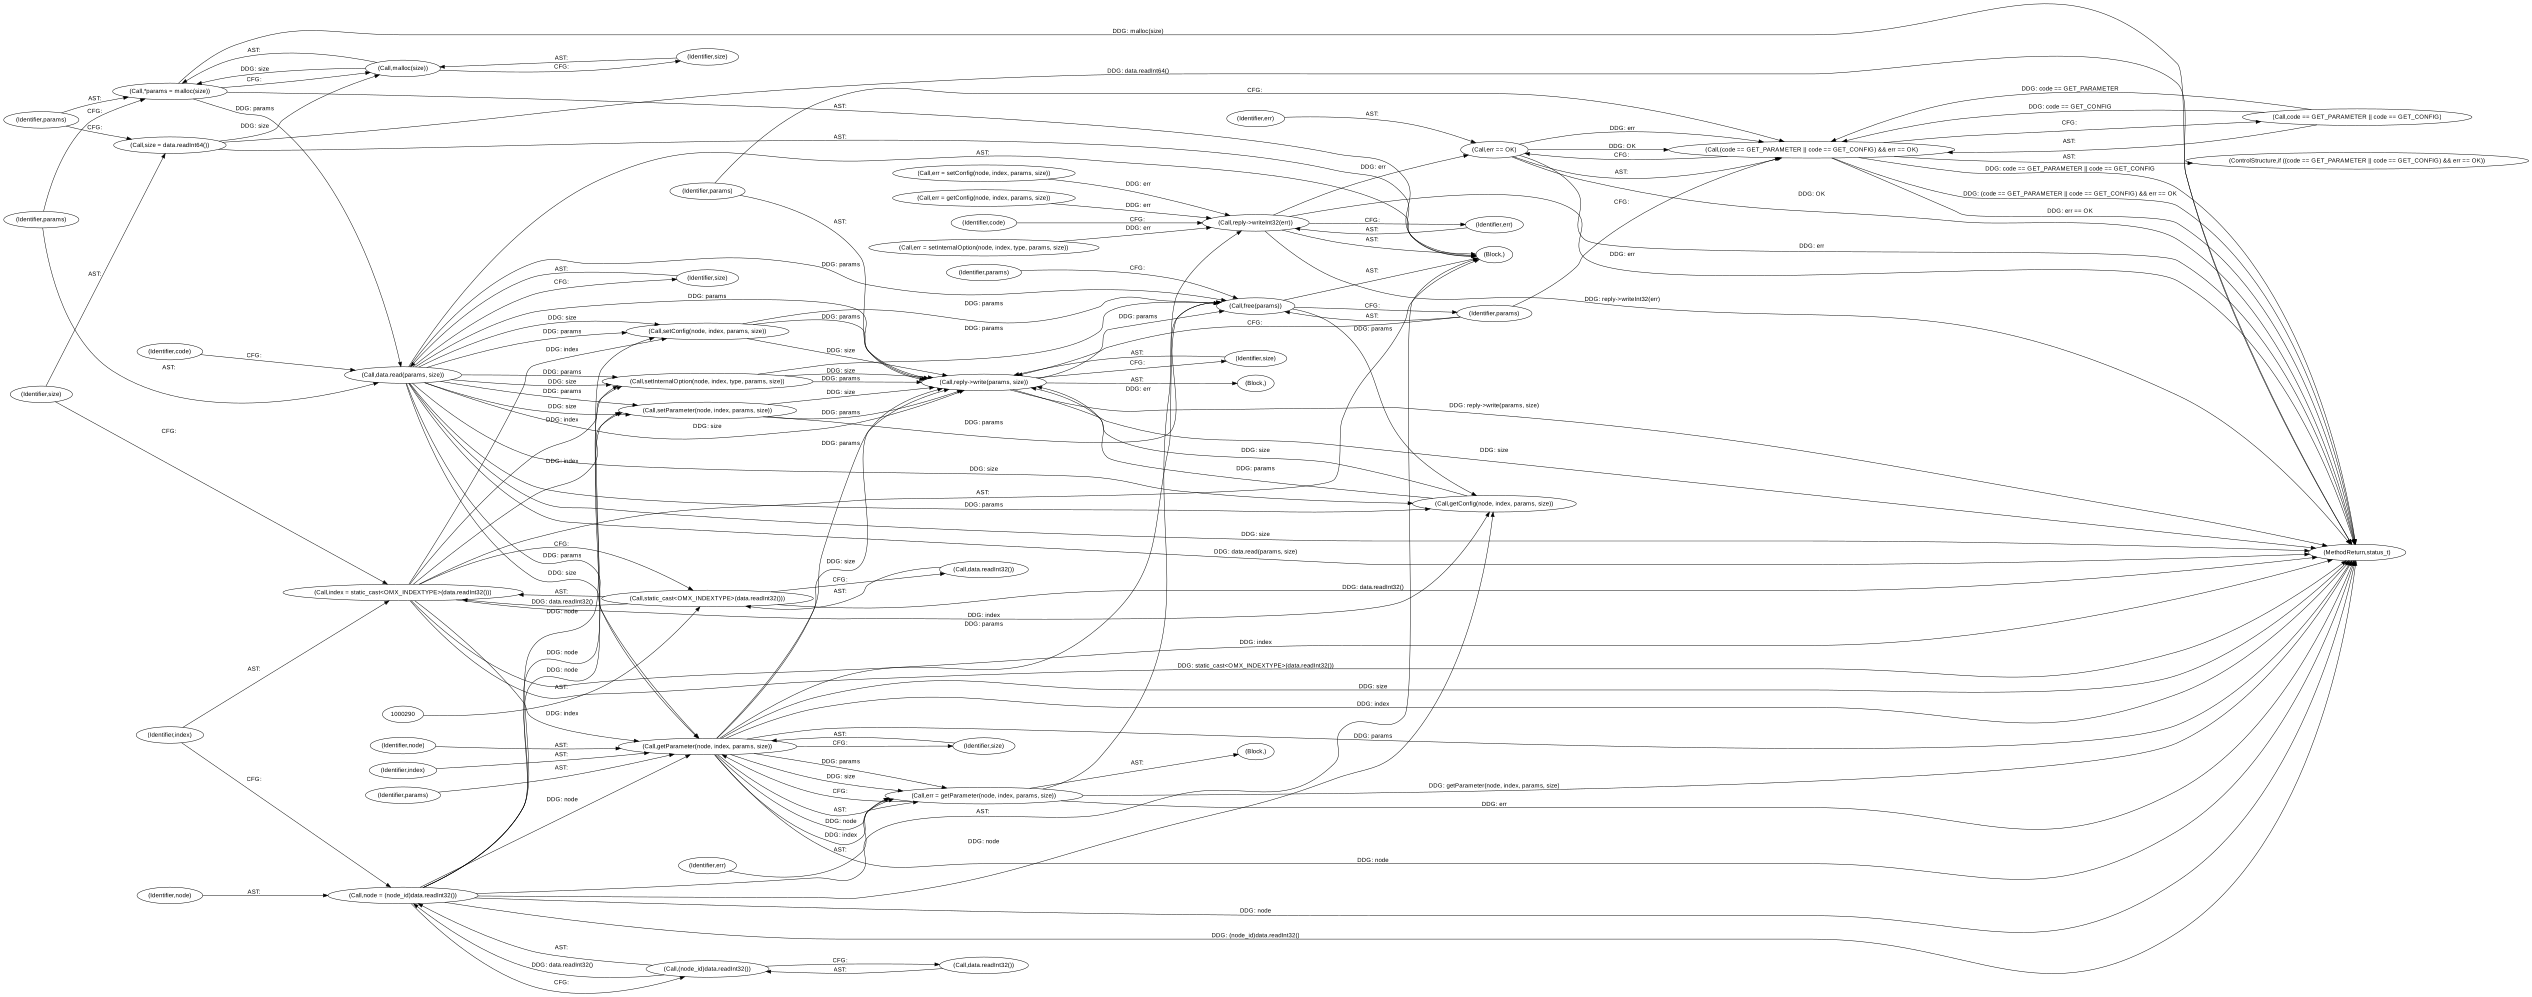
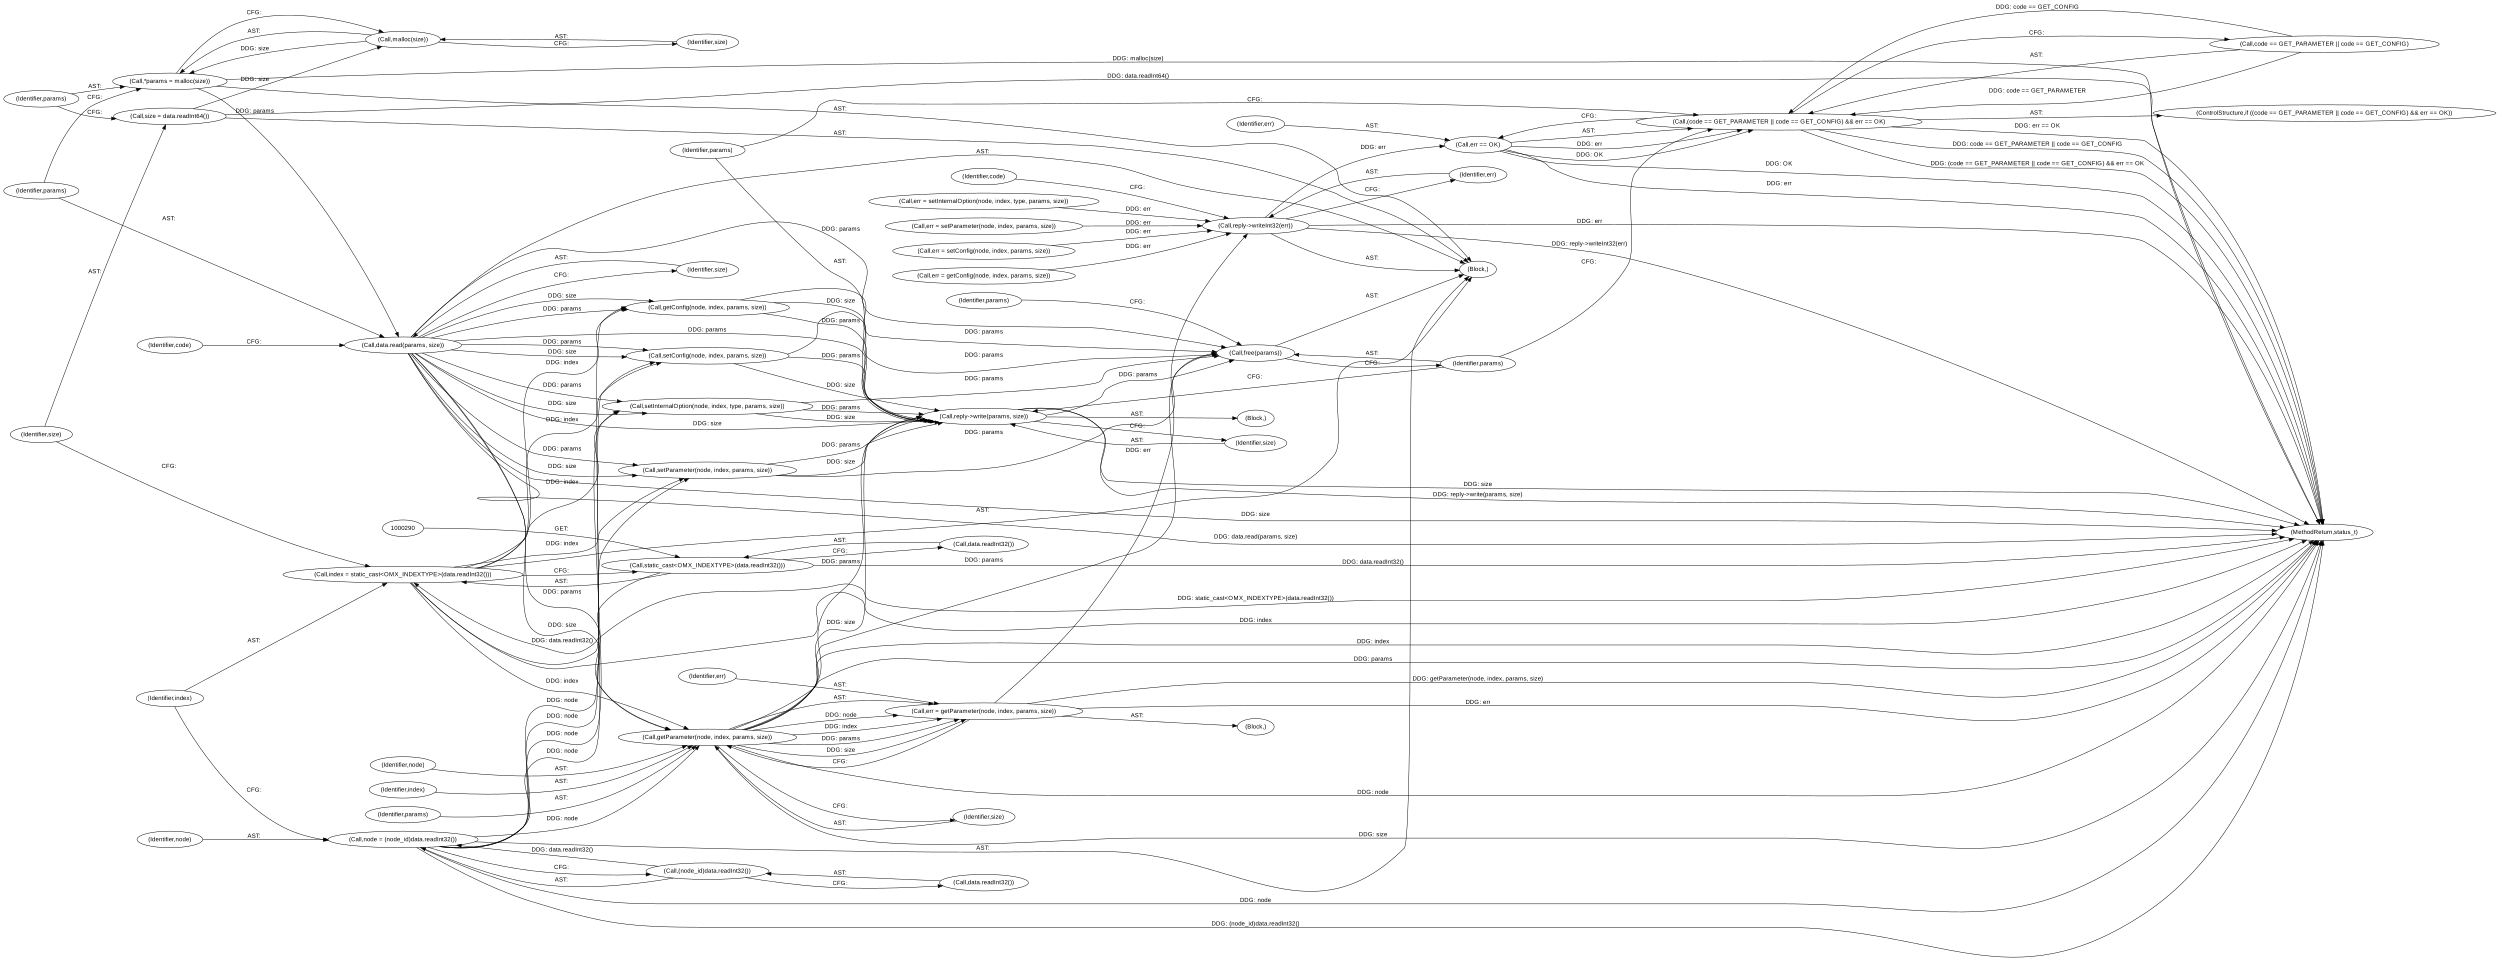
none -> (984, 226)
(1381, 400) -> (958, 342)
(562, 687) -> (562, 529)
